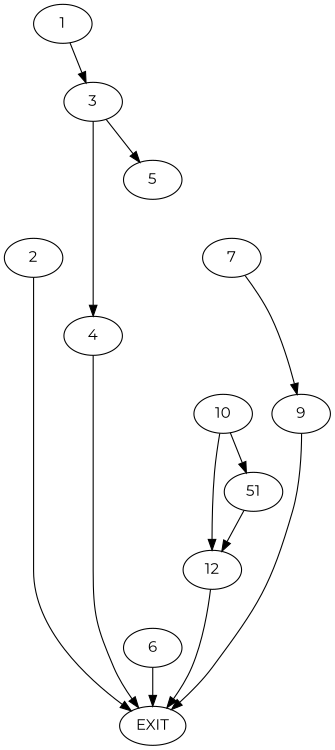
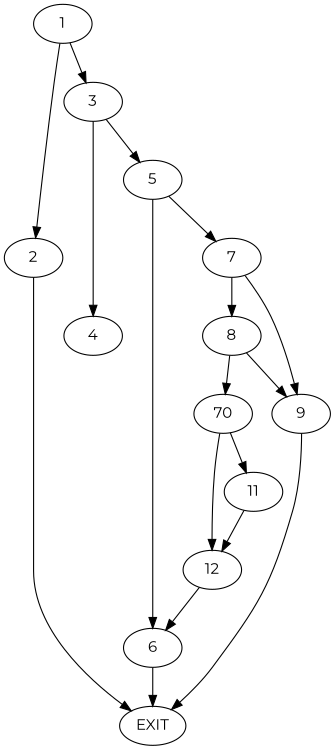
none -> (47, 135)
none -> (188, 215)
none -> (232, 336)
none -> (153, 408)
(223, 414) -> (223, 414)
(253, 492) -> (253, 492)
(93, 531) -> none
(199, 647) -> (186, 605)
